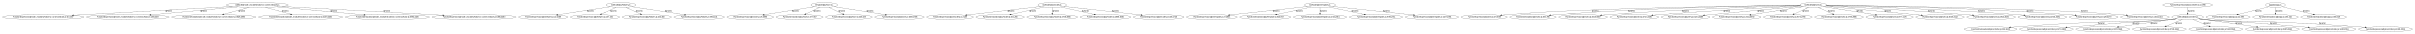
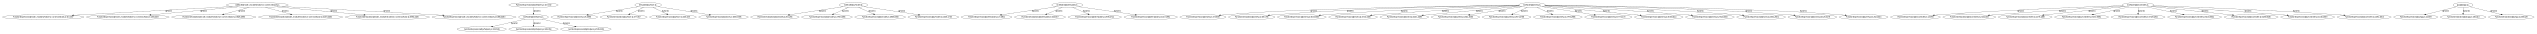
(2188, 10) -> (2028, 9)
(609, 11) -> (533, 10)
(950, 17) -> none
(1320, 17) -> none
